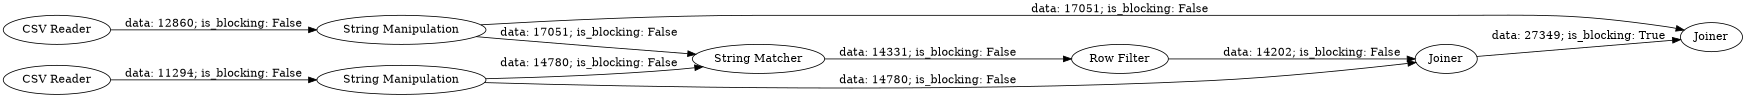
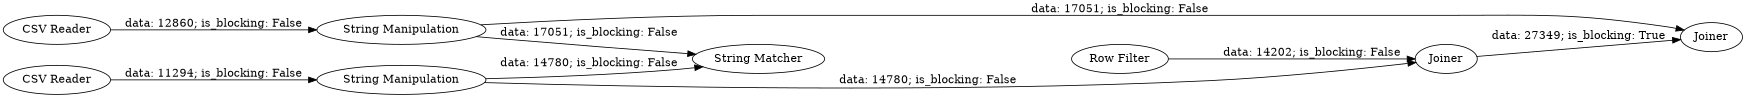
(944, 59) -> none
